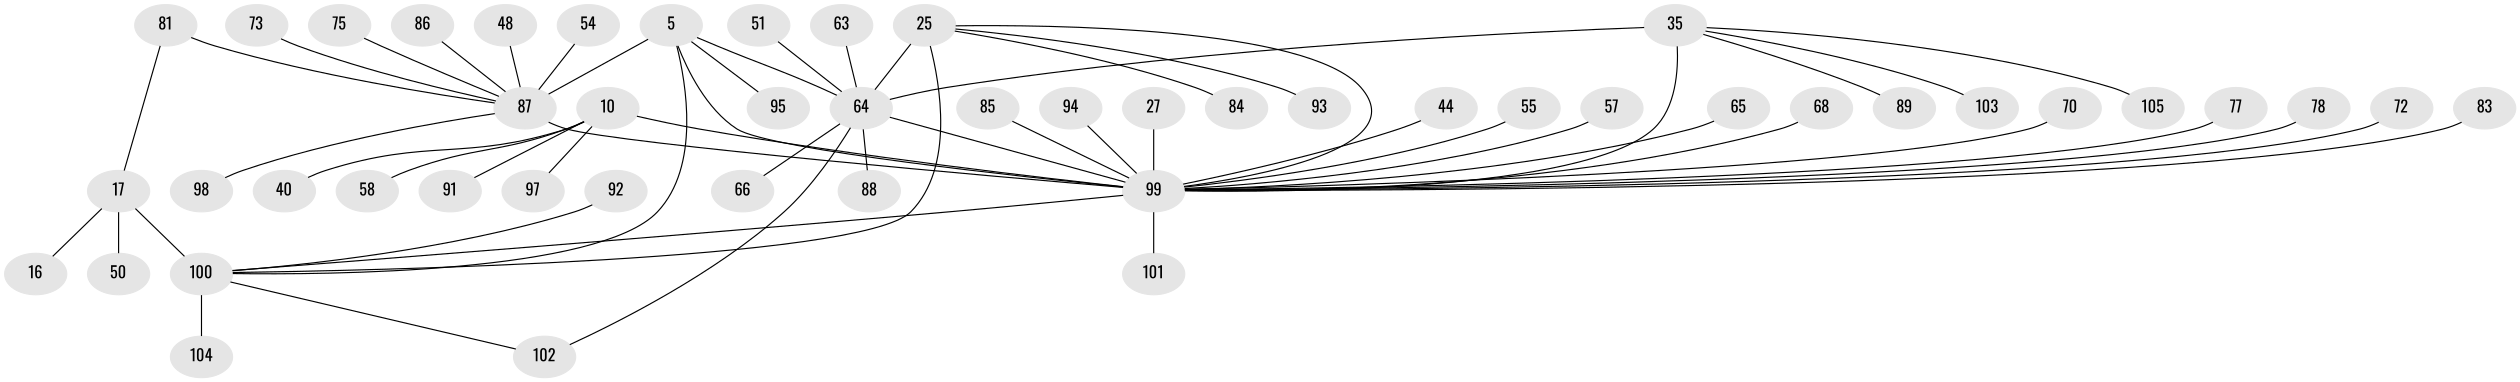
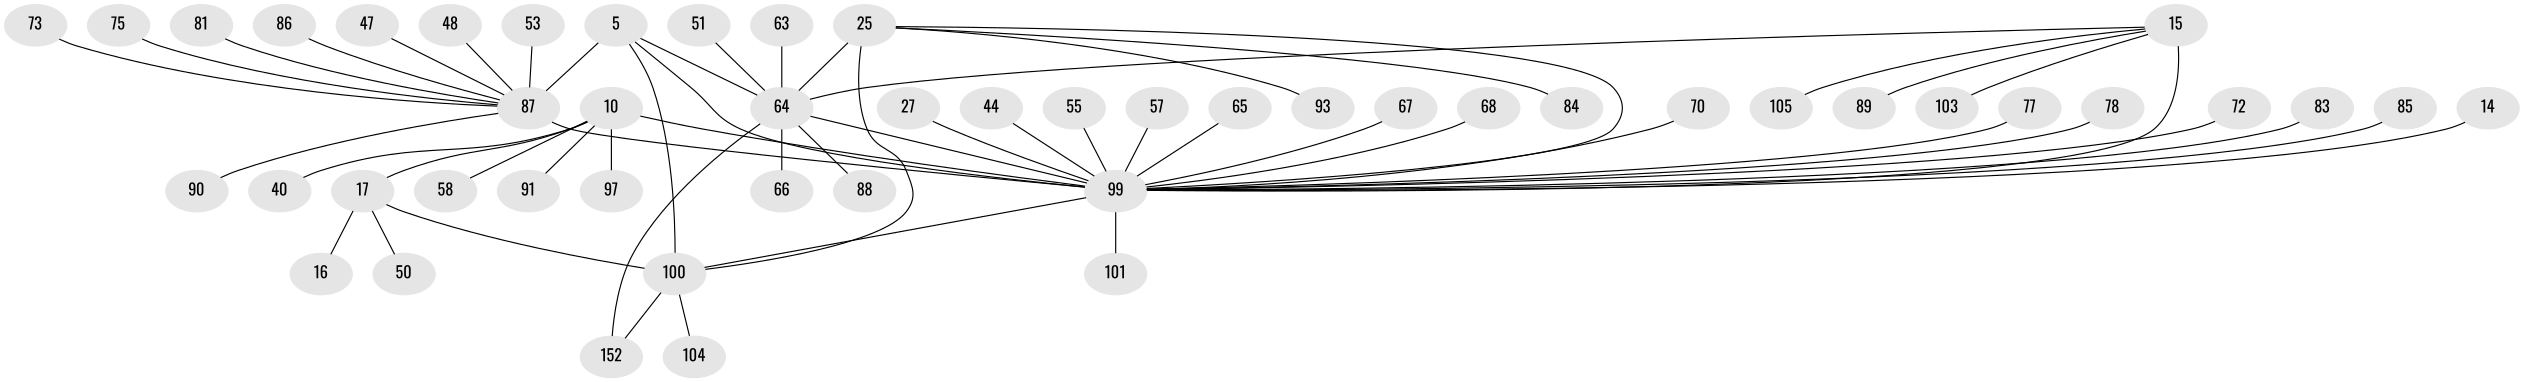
none -> (367, 25)
(588, 25) -> (533, 25)
(1675, 25) -> (2176, 25)
(142, 108) -> (451, 157)
(778, 108) -> none
(1071, 108) -> (2488, 108)
none -> (1406, 108)
(201, 191) -> (197, 191)
(616, 191) -> none
(545, 357) -> (611, 357)
